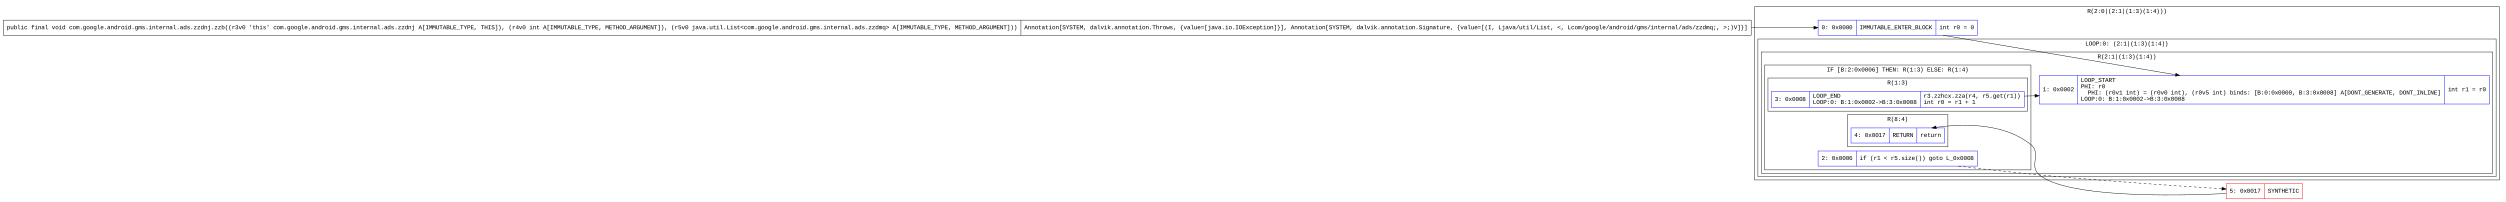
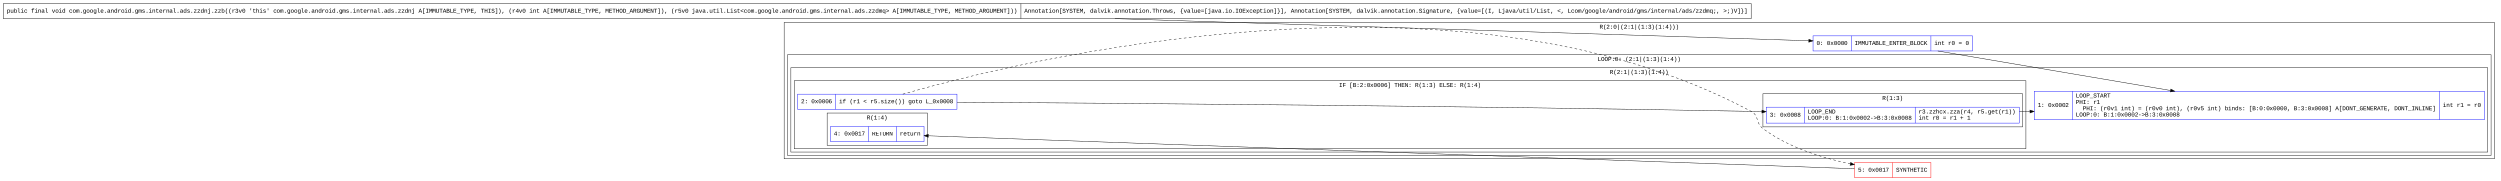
(2095, 86) -> (2090, 102)
none -> (1359, 106)
(1898, 119) -> (877, 118)
